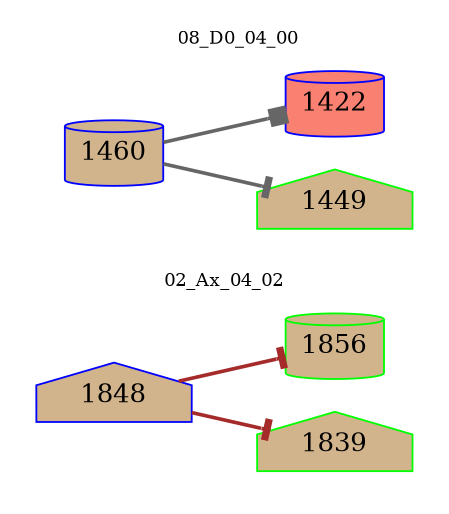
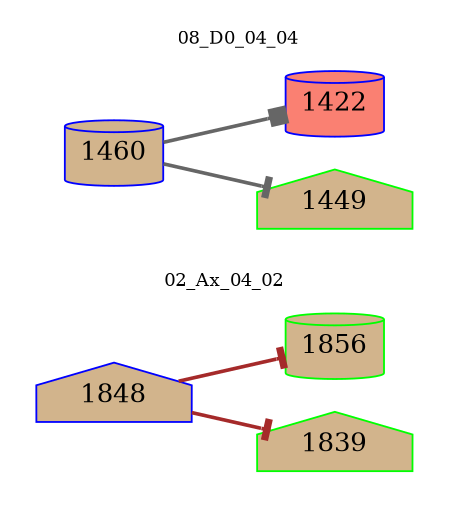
(239, 39) -> (239, 39)
